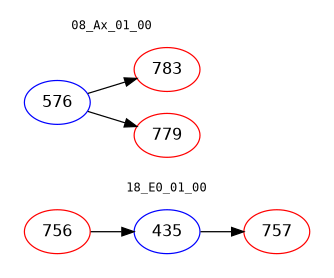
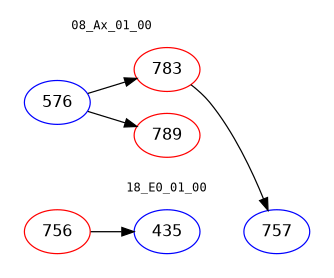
(167, 135) -> (167, 135)
(216, 232) -> (234, 137)
(277, 232) -> (277, 232)
